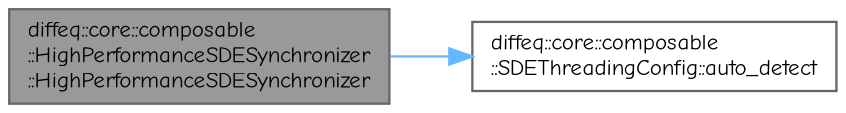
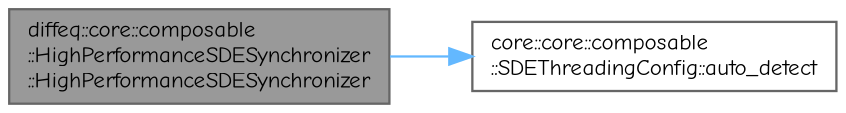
(654, 56) -> (654, 56)
